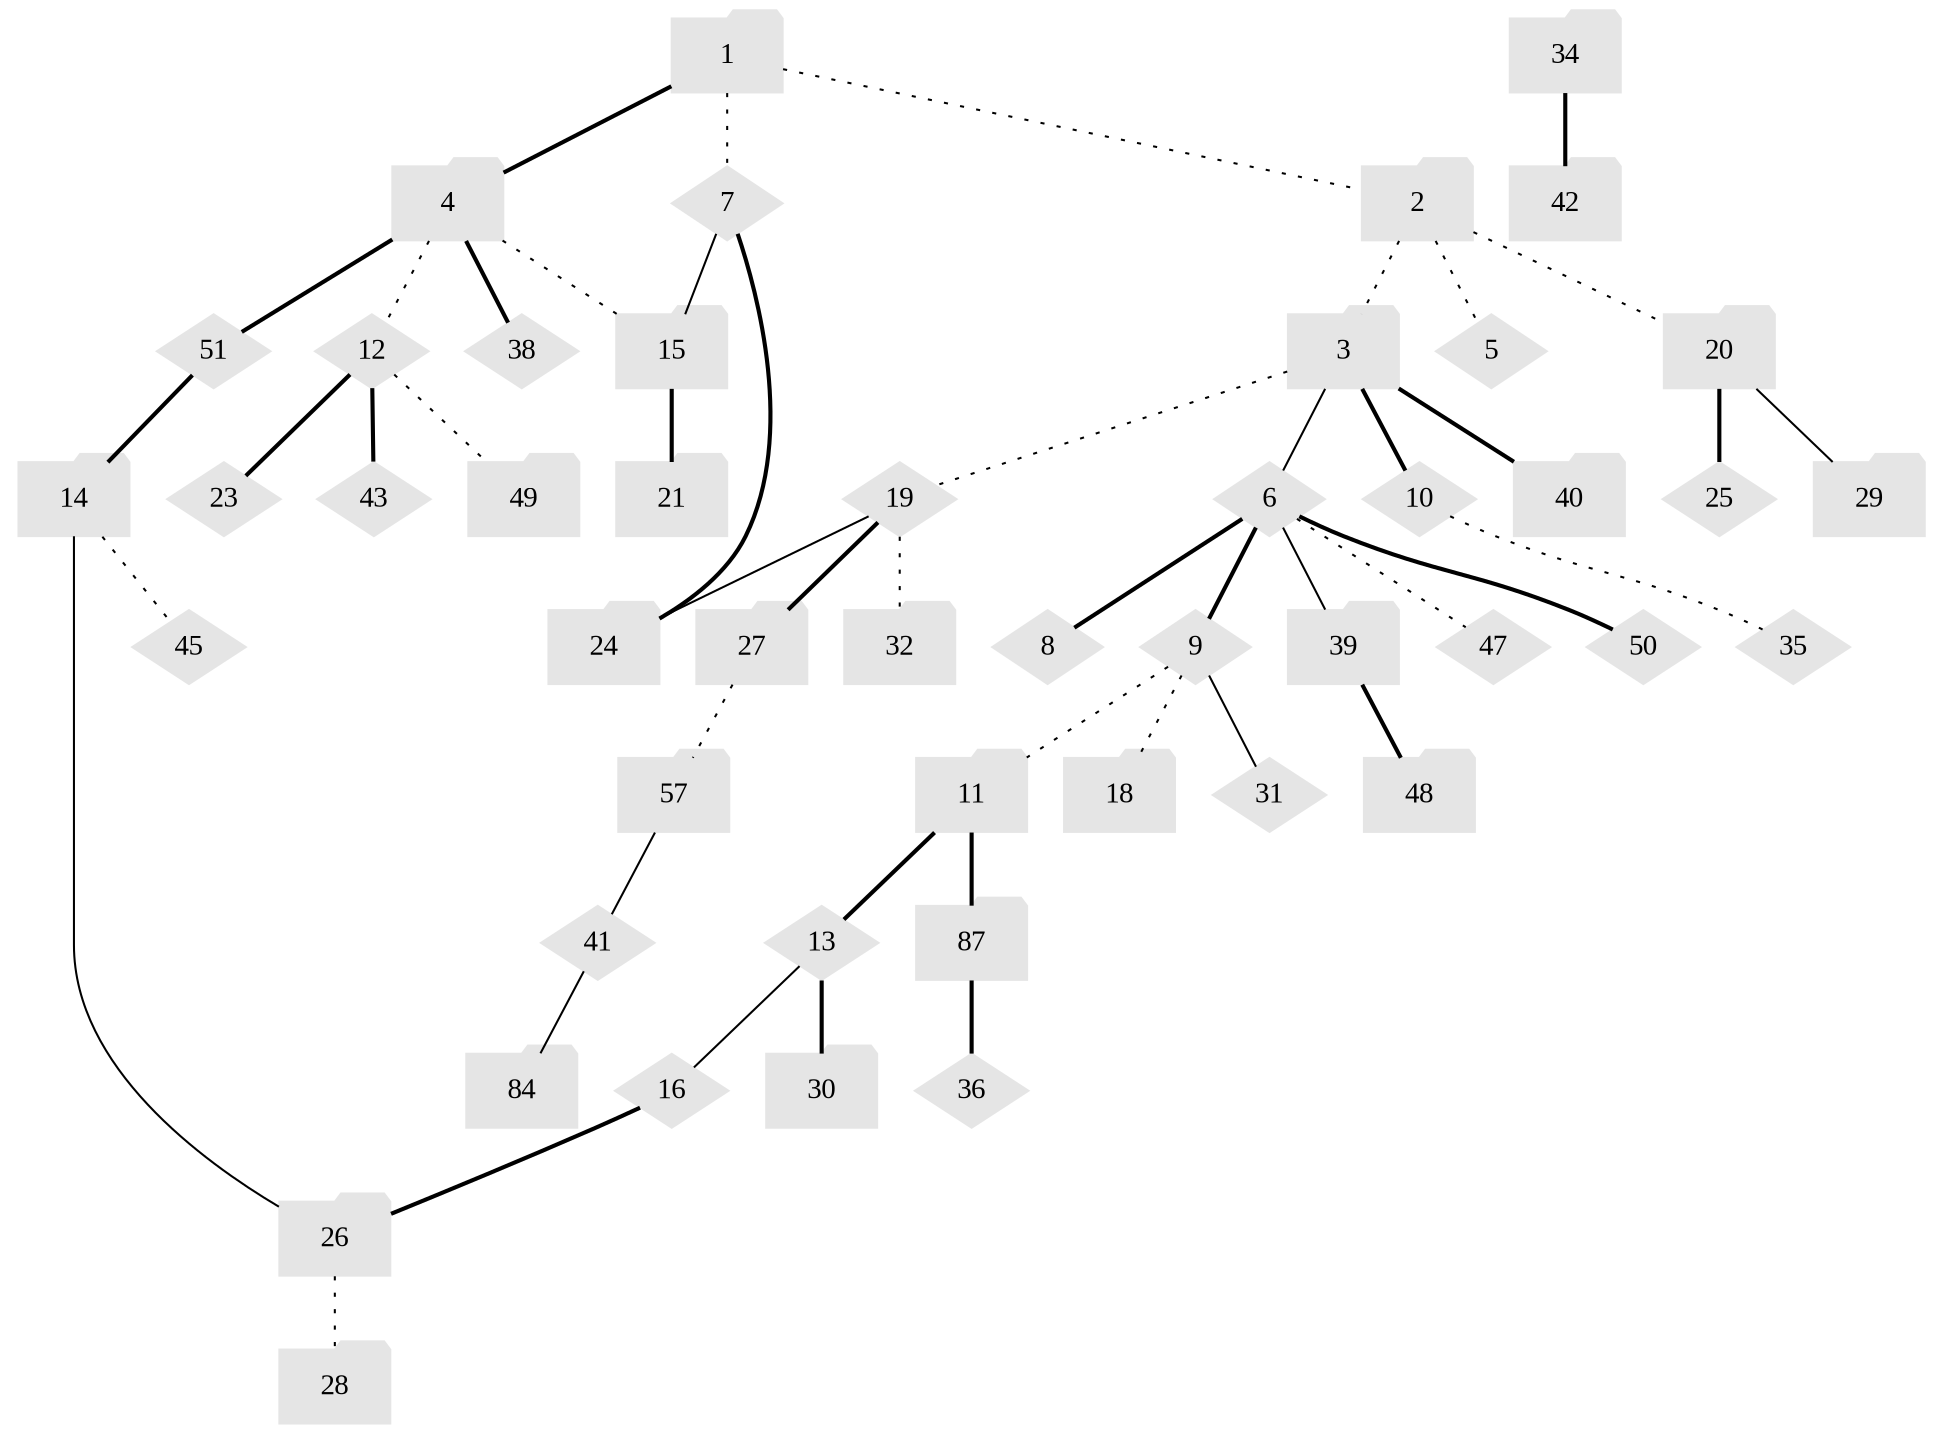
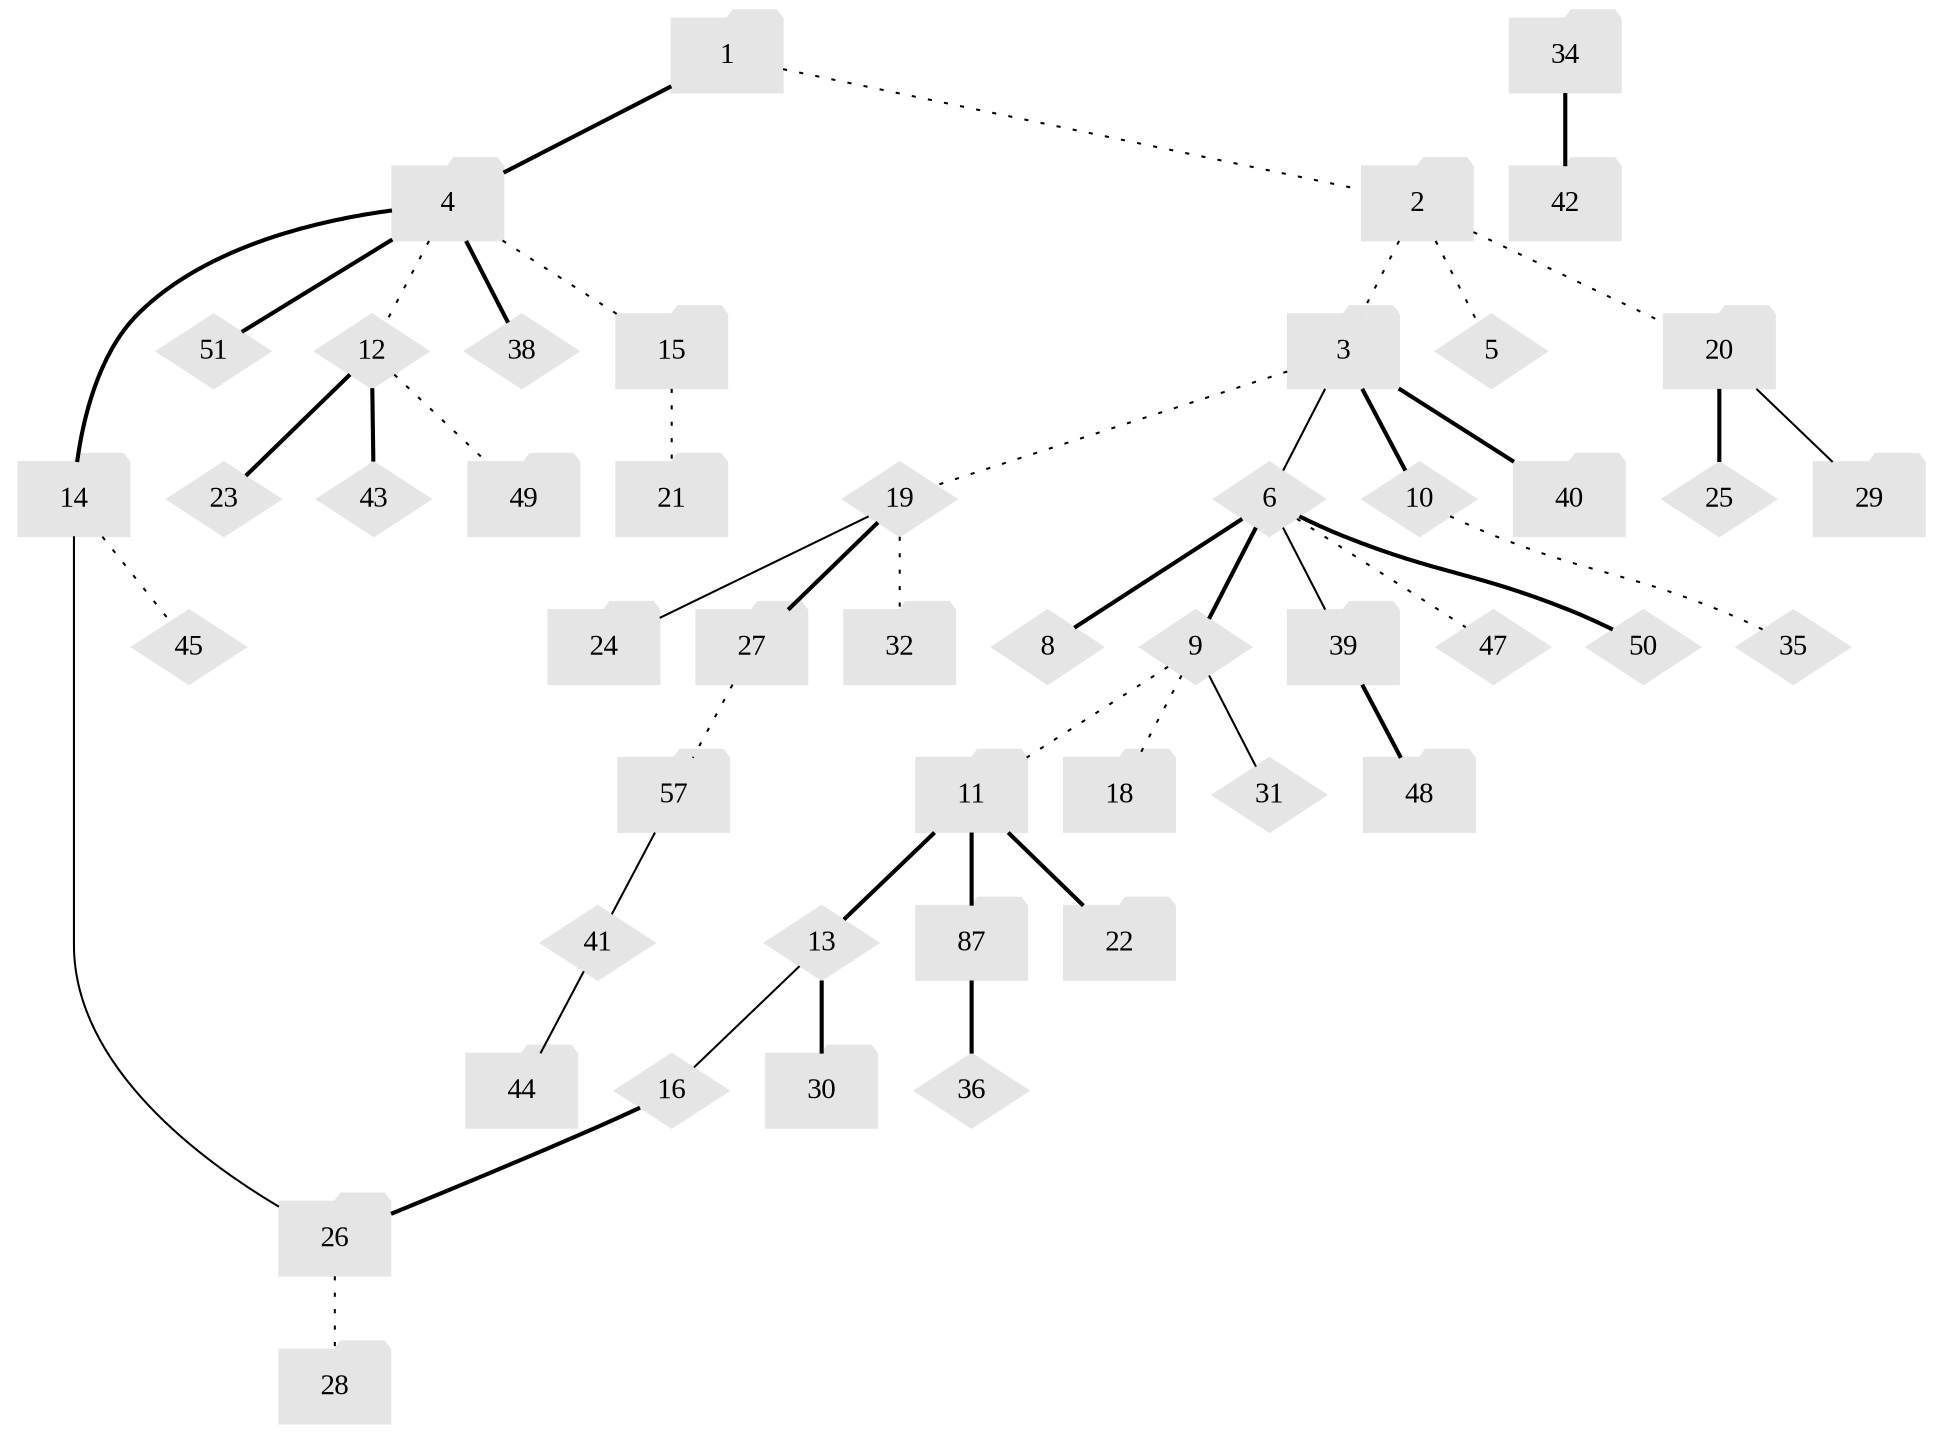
(727, 203) -> none
(150, 419) -> (184, 279)
(672, 425) -> (672, 425)
none -> (1120, 943)
(522, 1091) -> (522, 1091)
